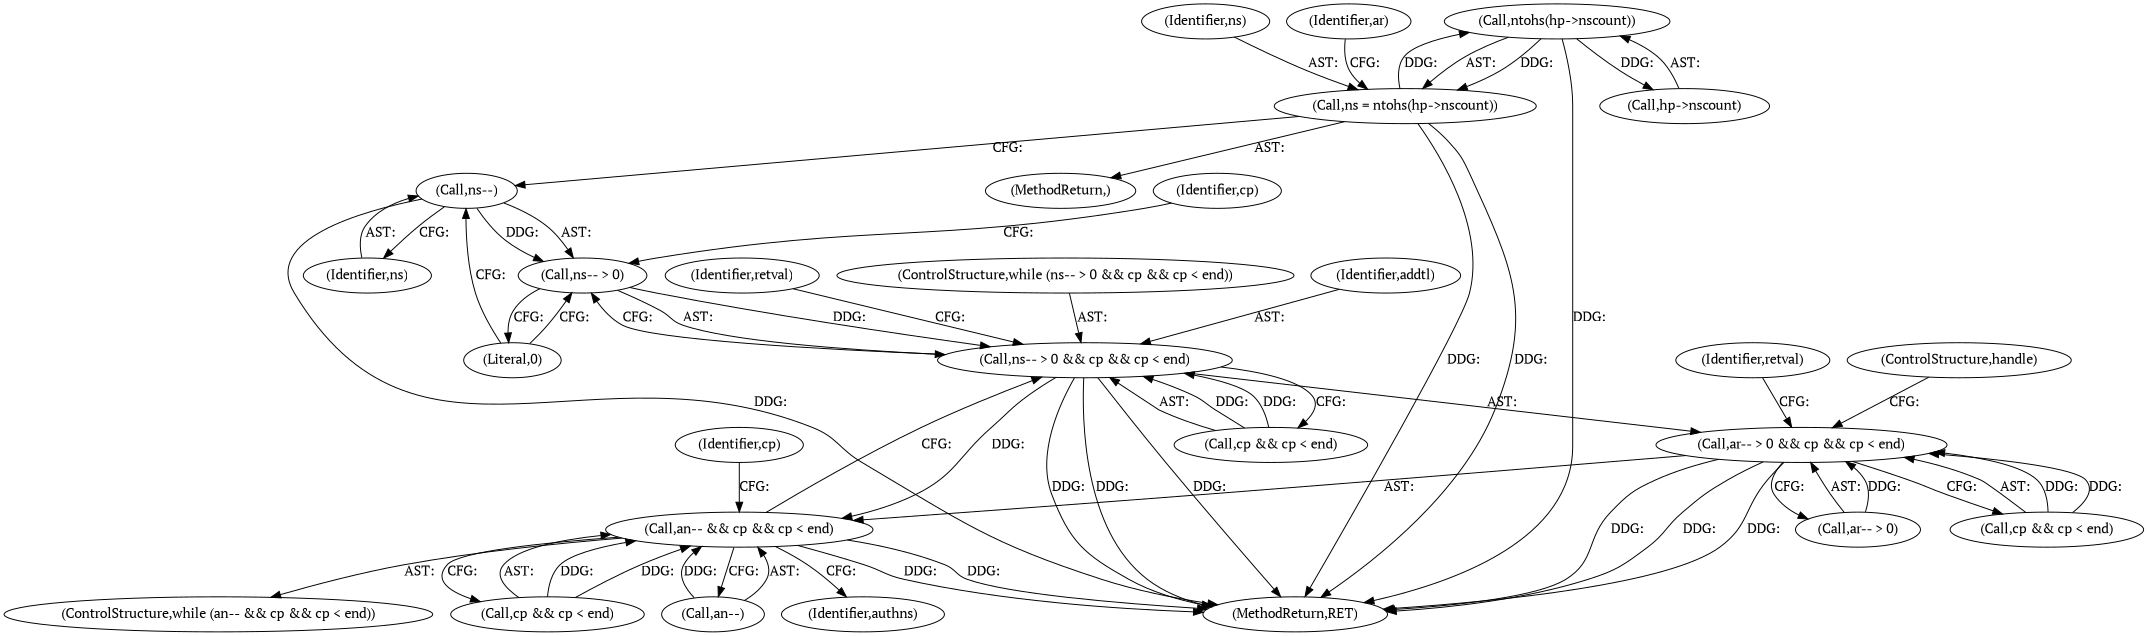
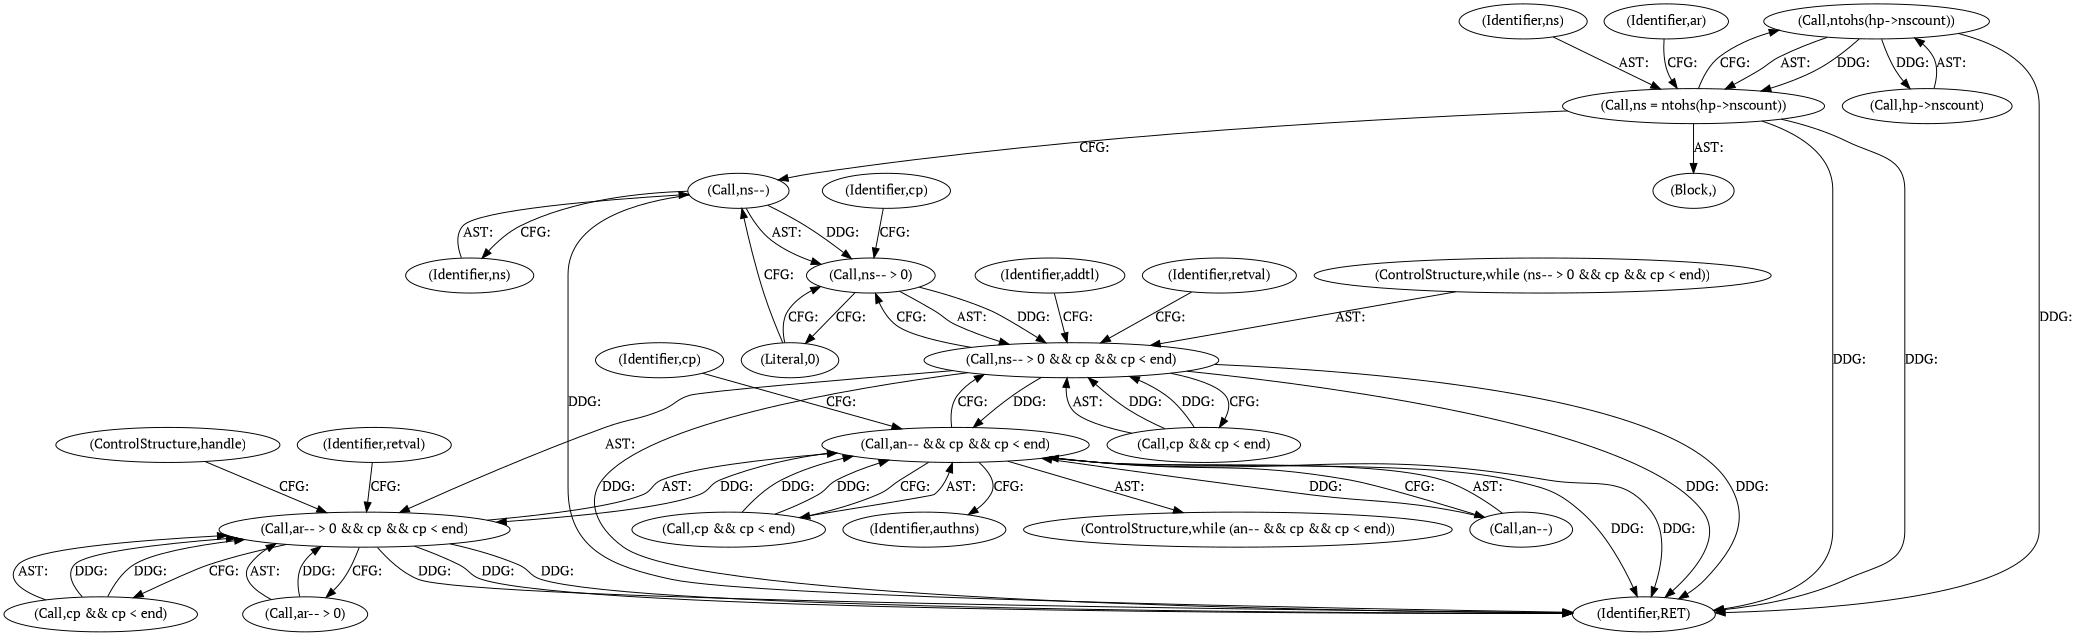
(1423, 64) -> (1737, 64)
(1061, 191) -> (1693, 191)
(1271, 318) -> (1080, 318)
none -> (675, 501)
(1295, 614) -> (1644, 614)
